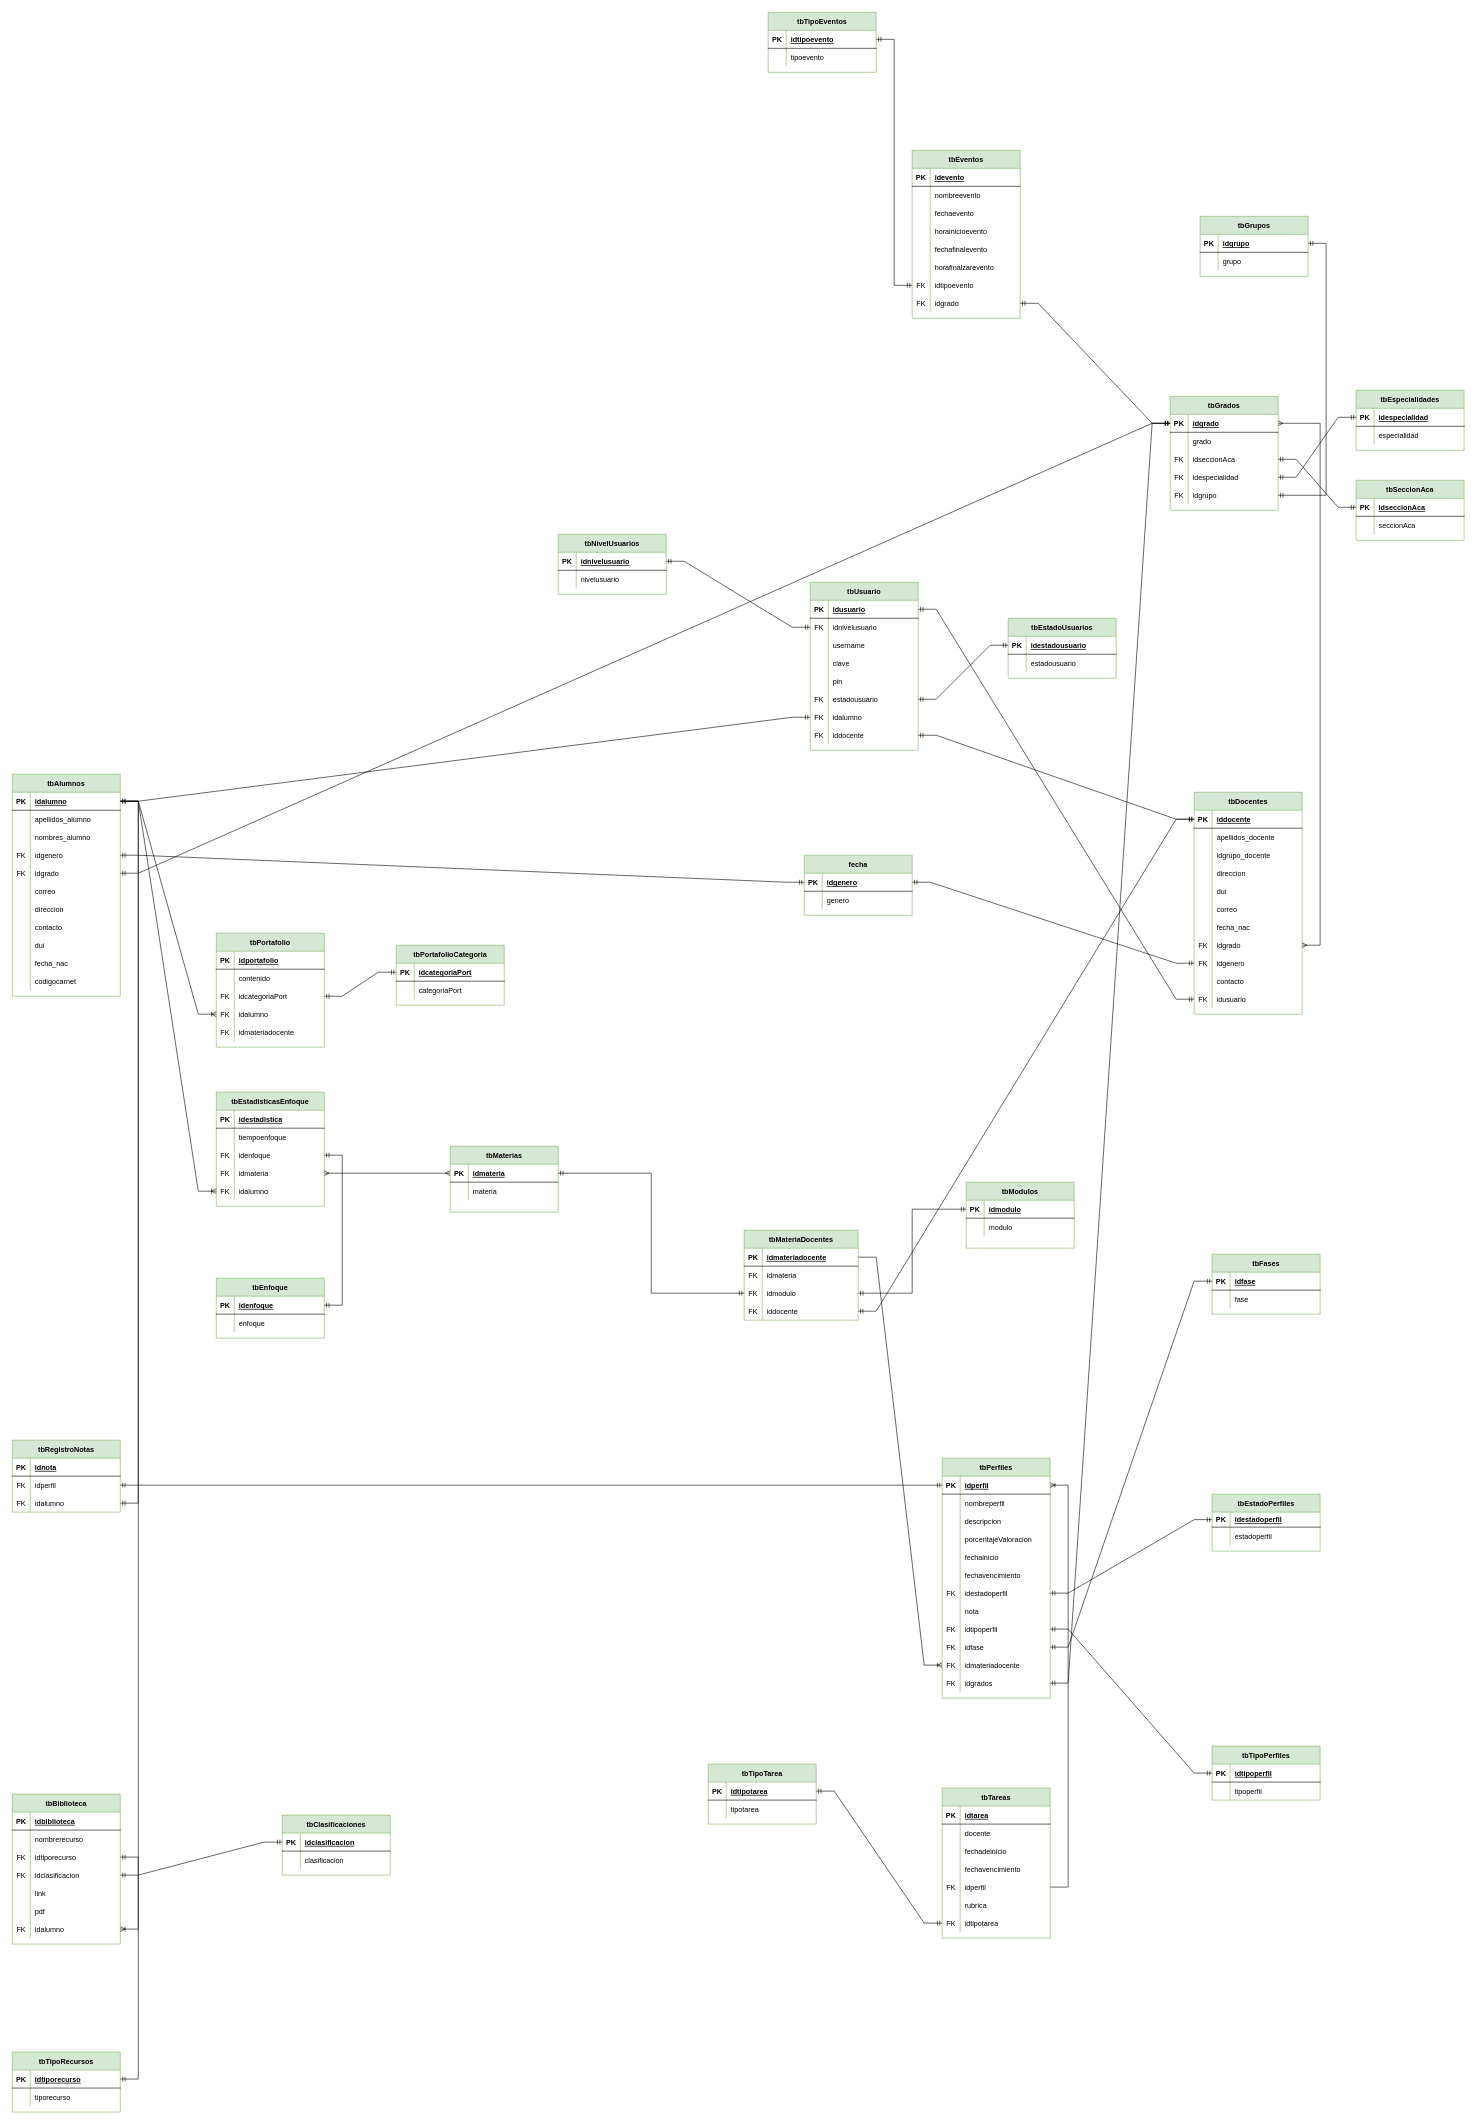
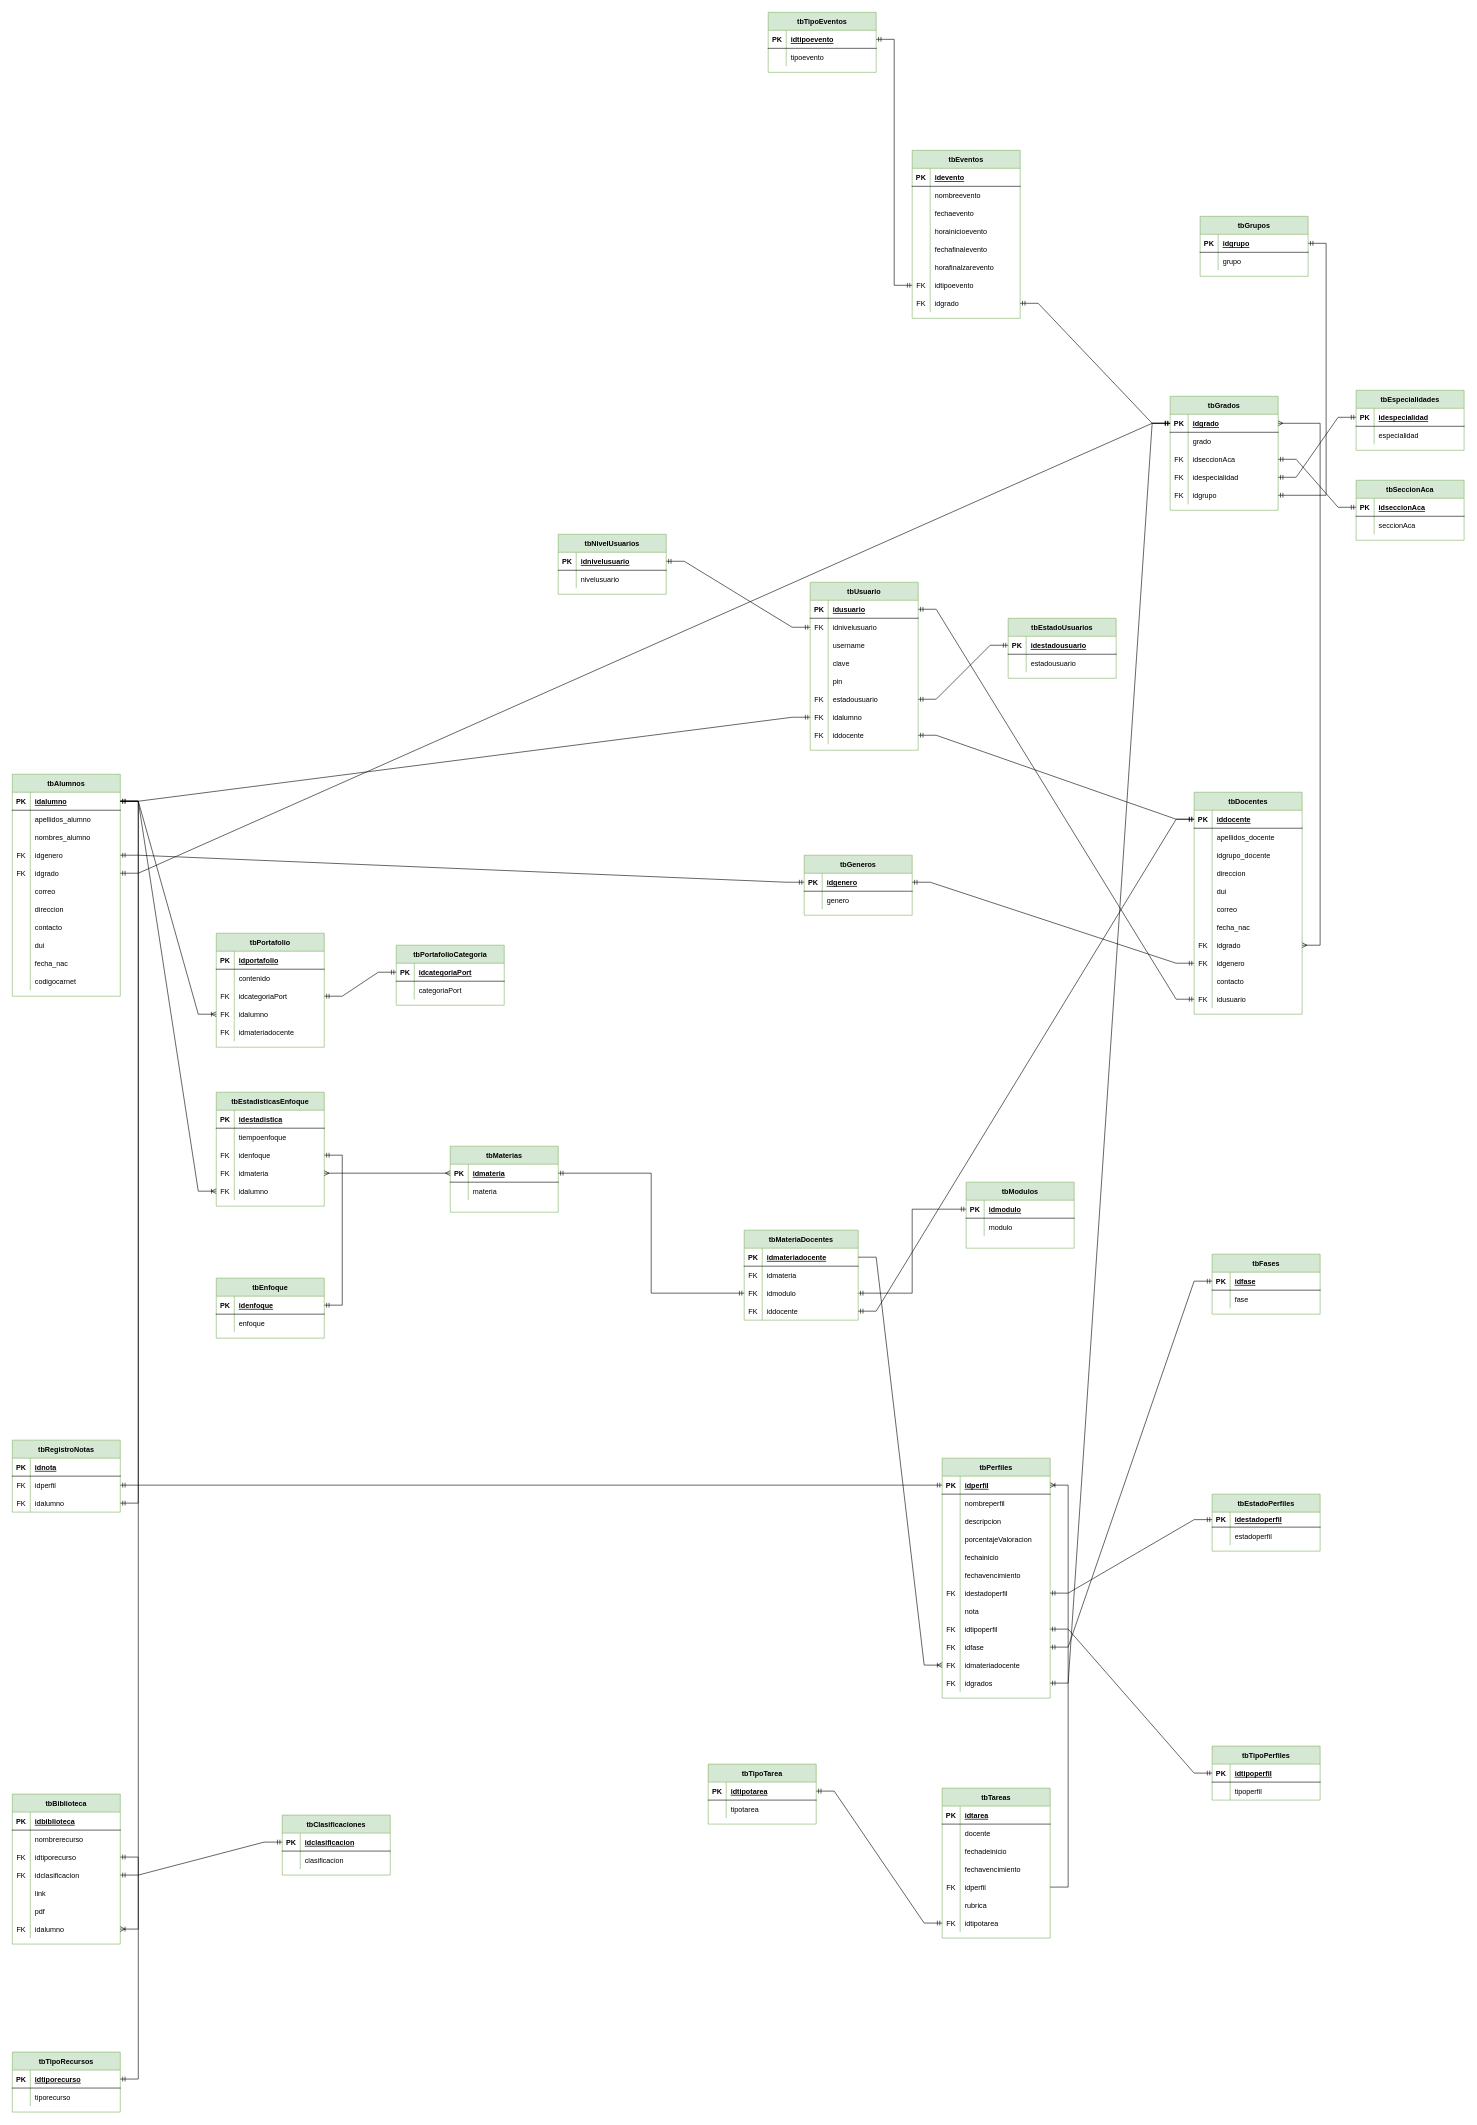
(858, 865) -> (858, 865)
